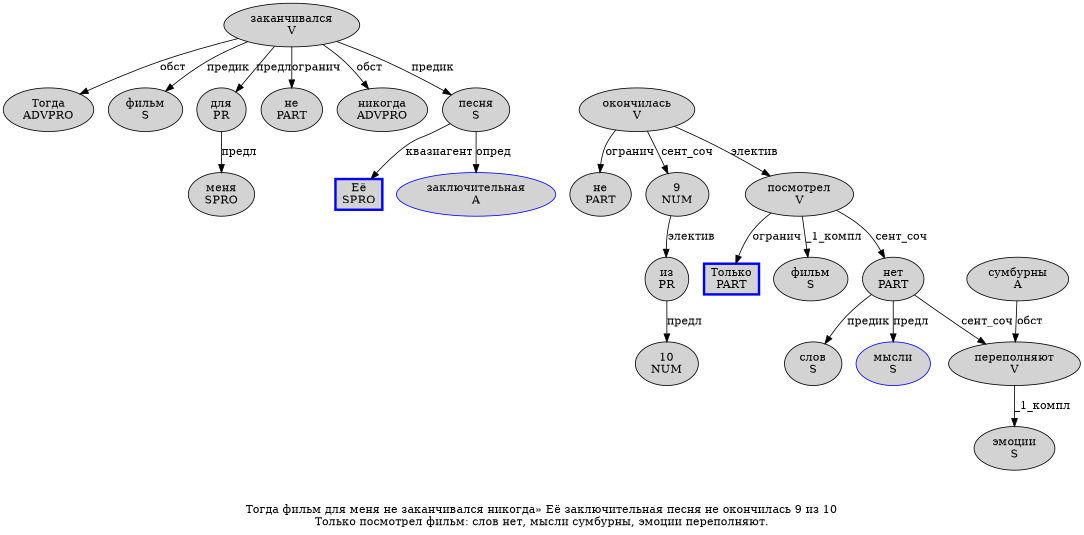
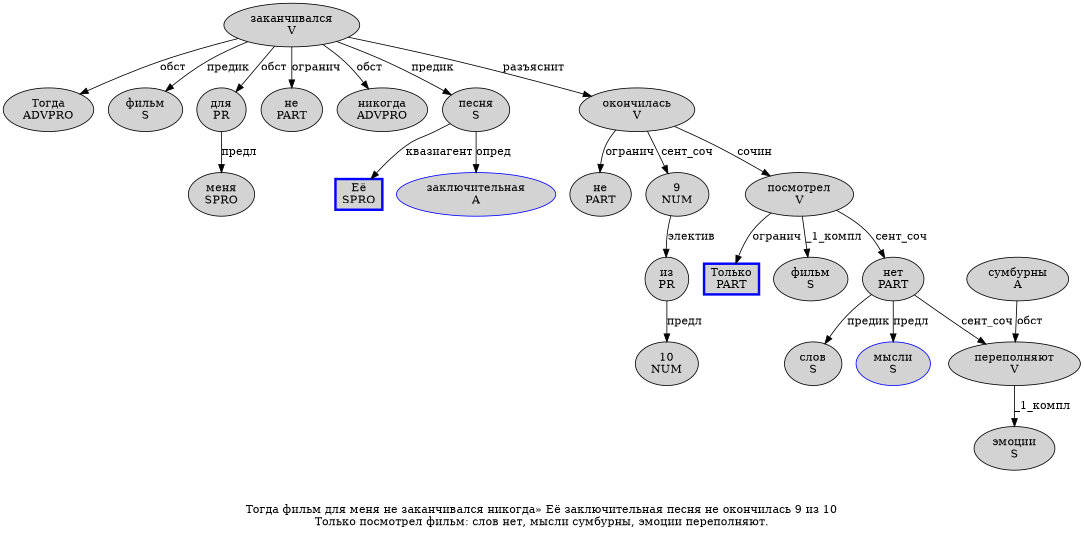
none -> (466, 63)
(274, 67) -> (274, 67)
(755, 152) -> (755, 152)
